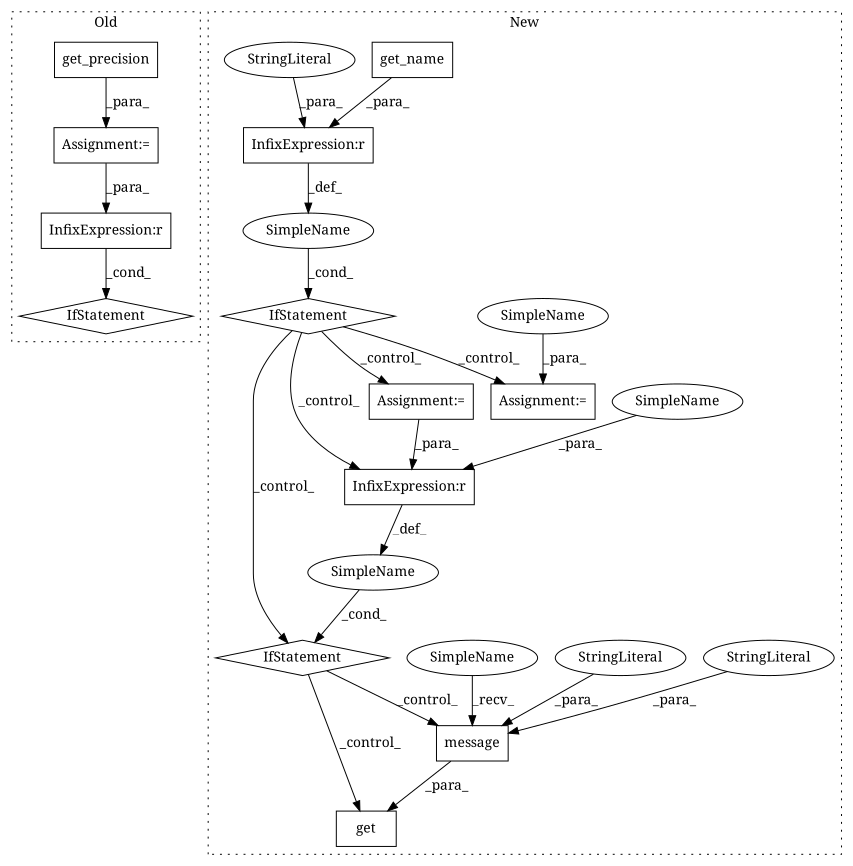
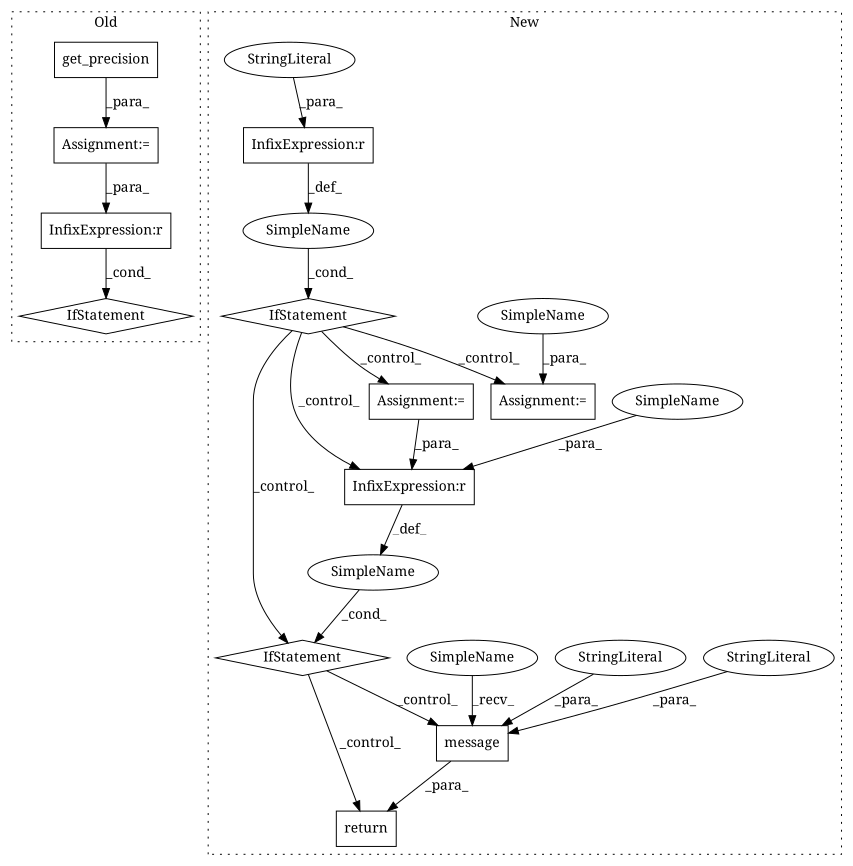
(412, 60) -> none
(366, 829) -> (366, 829)
